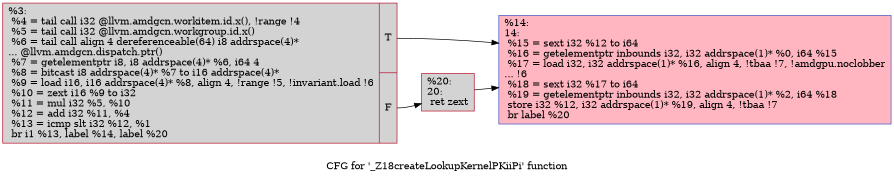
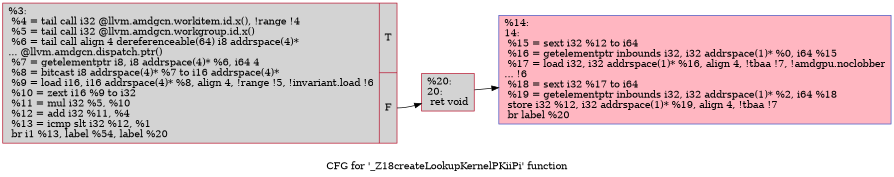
(444, 39) -> none
(448, 102) -> (448, 102)
(88, 134) -> (88, 134)
